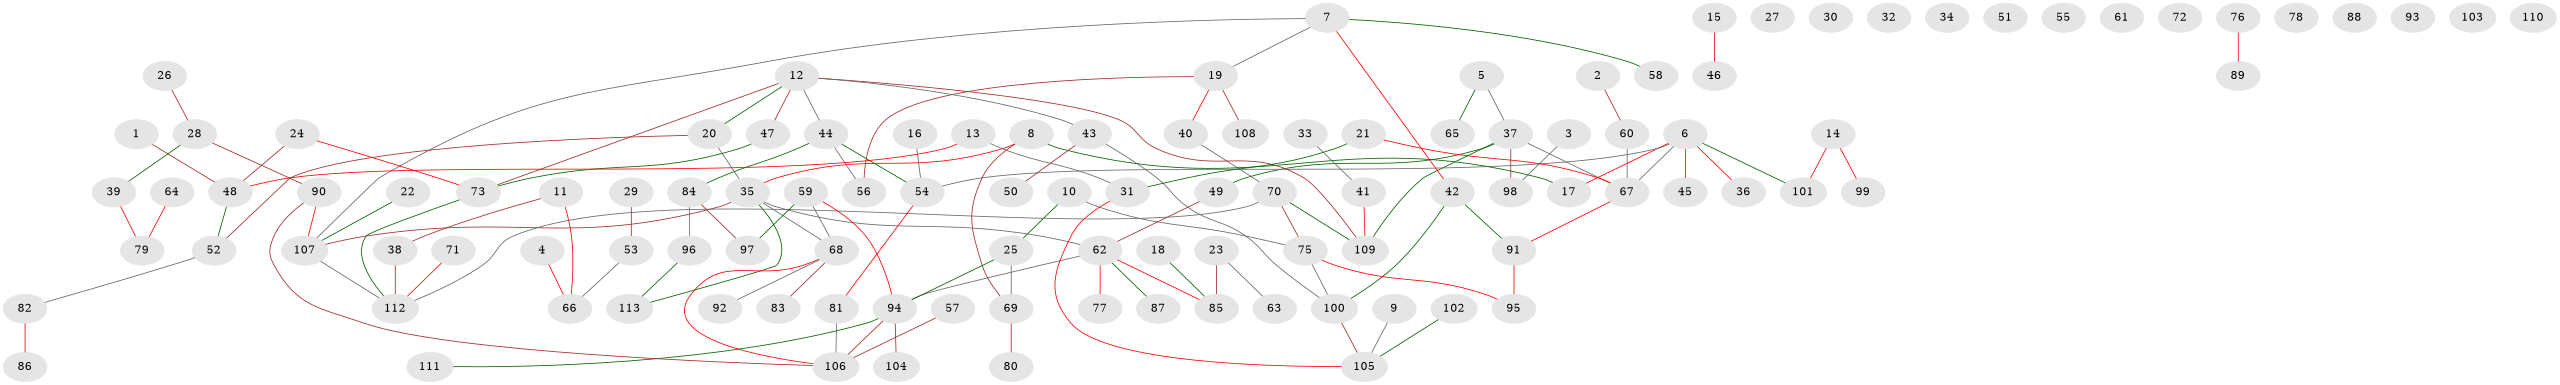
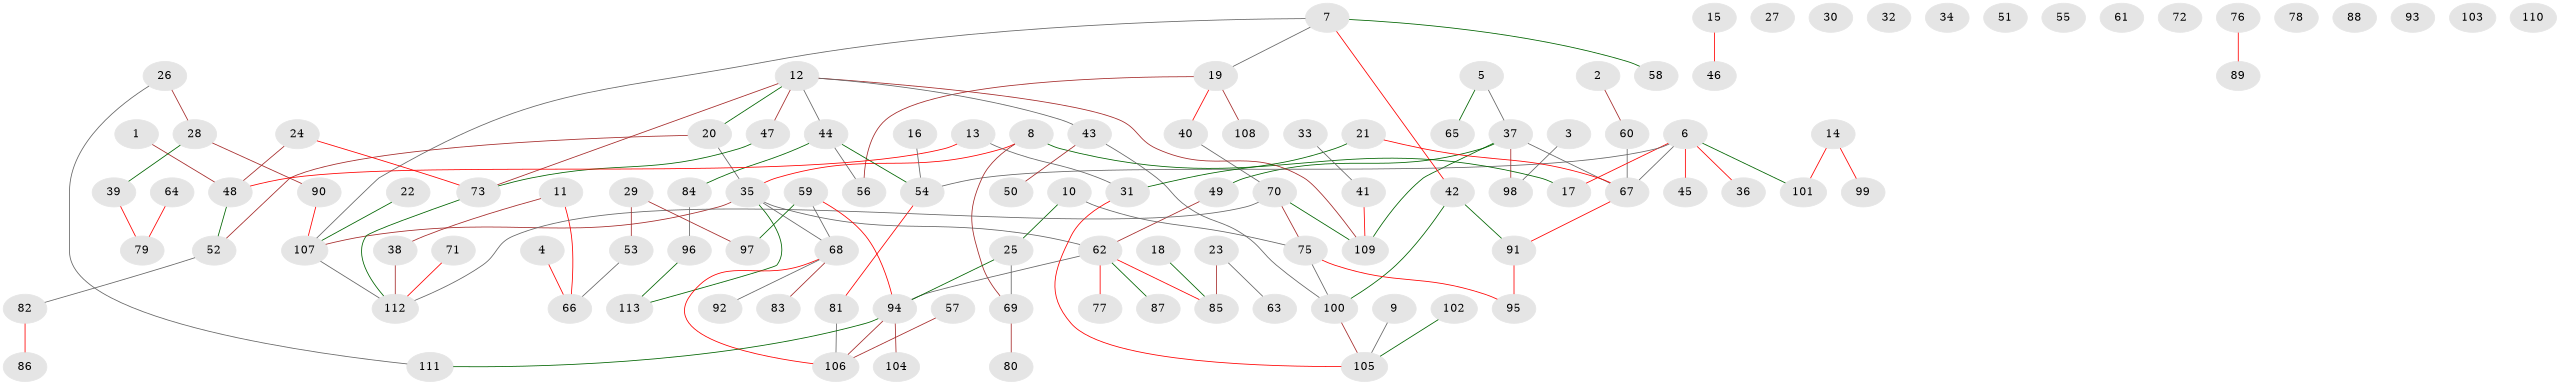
(719, 221) -> (696, 224)
none -> (131, 306)
(494, 346) -> none
